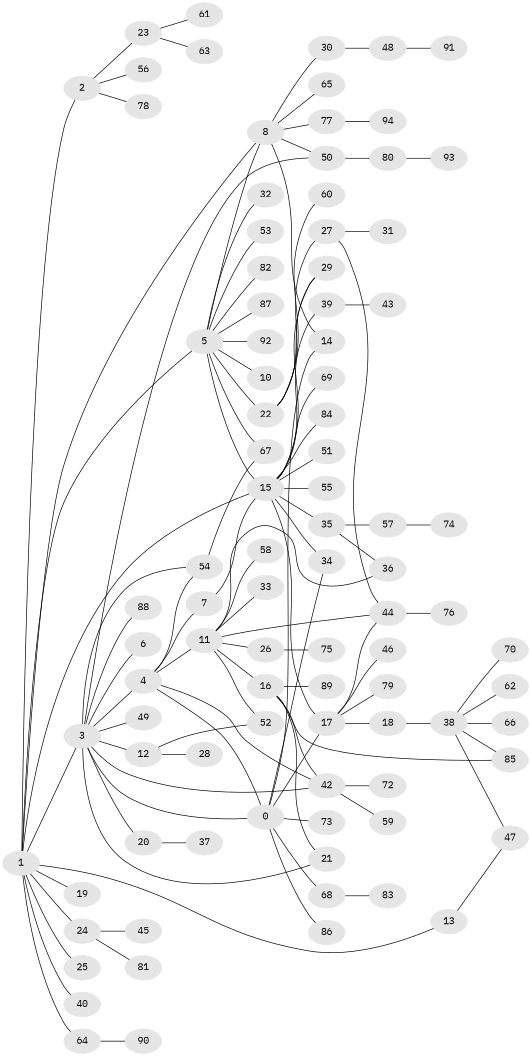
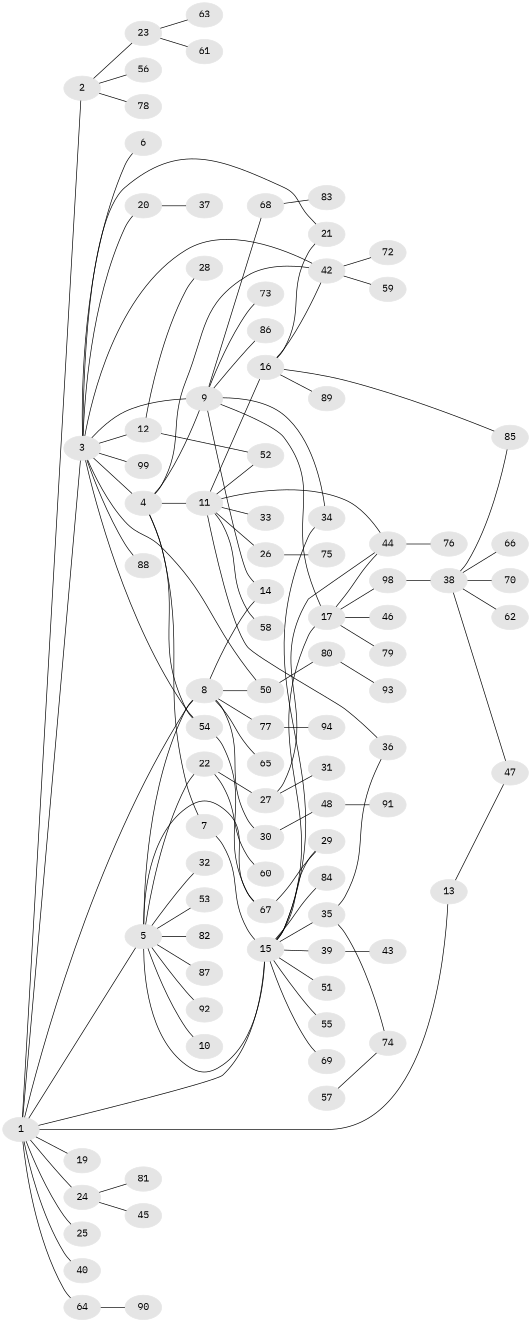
(296, 342) -> (293, 880)
(360, 525) -> (366, 975)
(143, 718) -> (143, 467)
(388, 723) -> (388, 581)
(266, 817) -> (204, 399)
